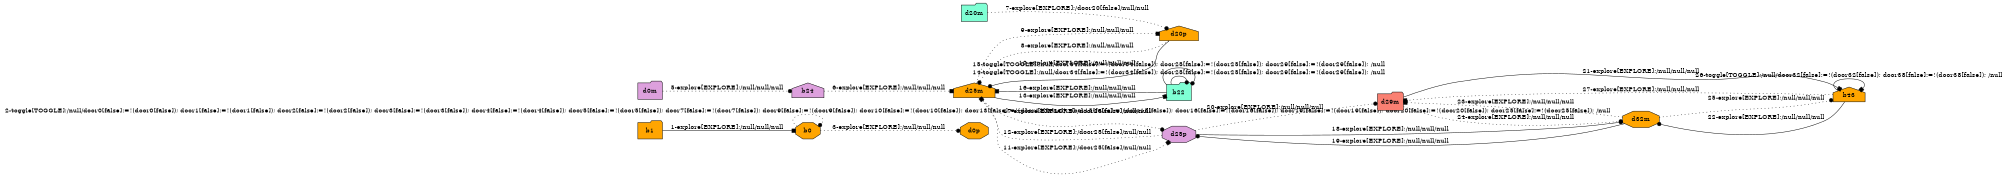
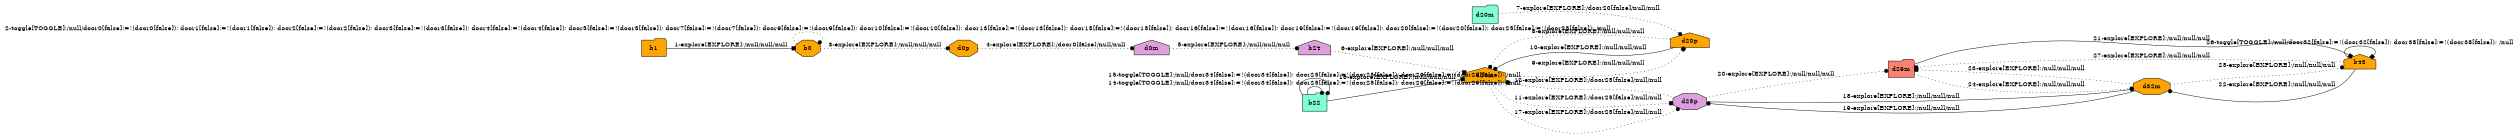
none -> (1054, 48)
(650, 91) -> (1152, 48)
(1079, 106) -> none
